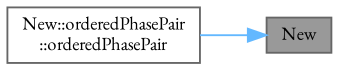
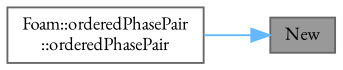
(104, 35) -> (106, 35)
